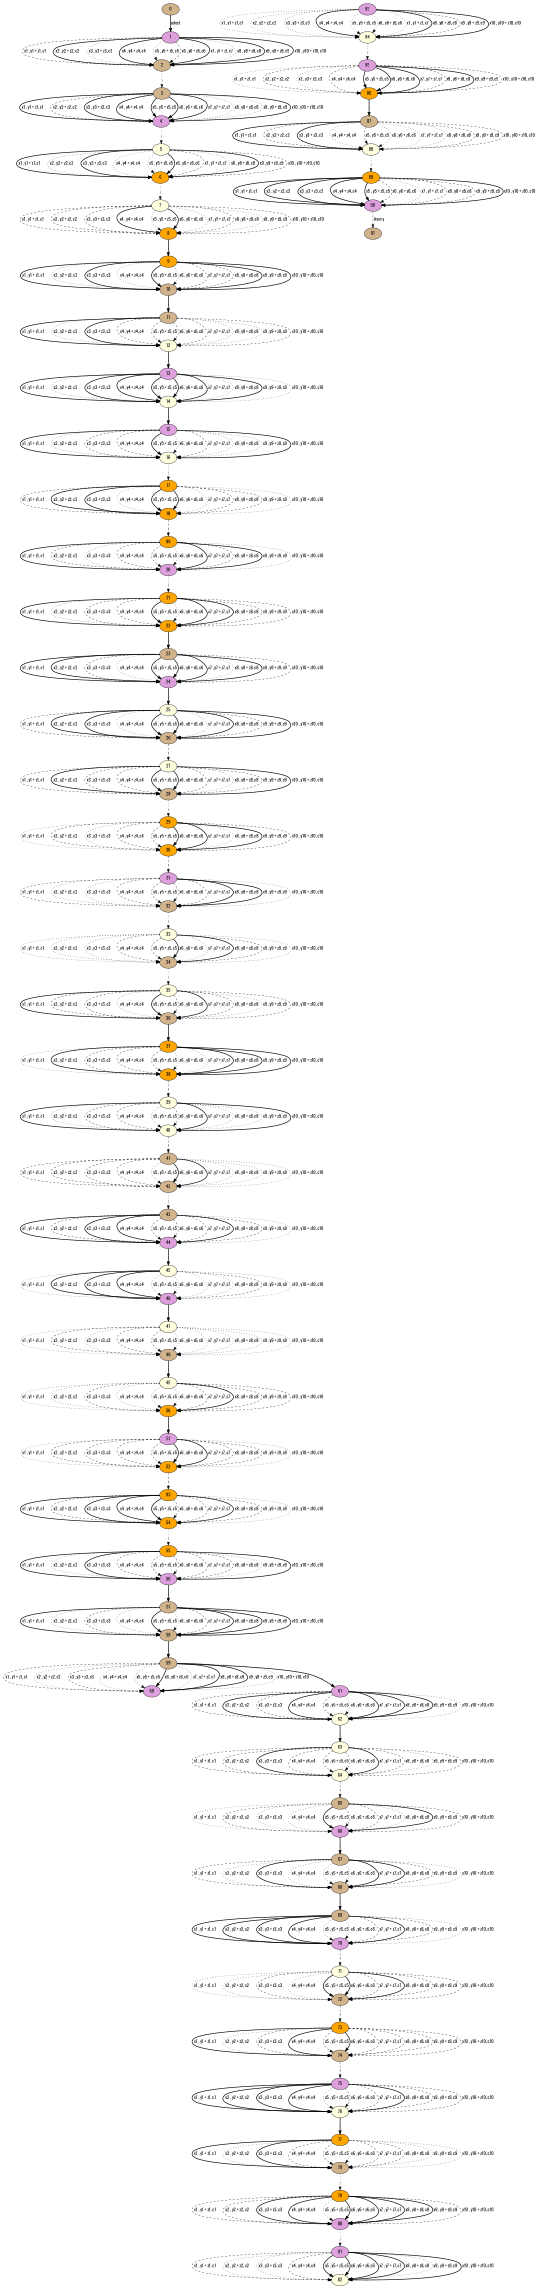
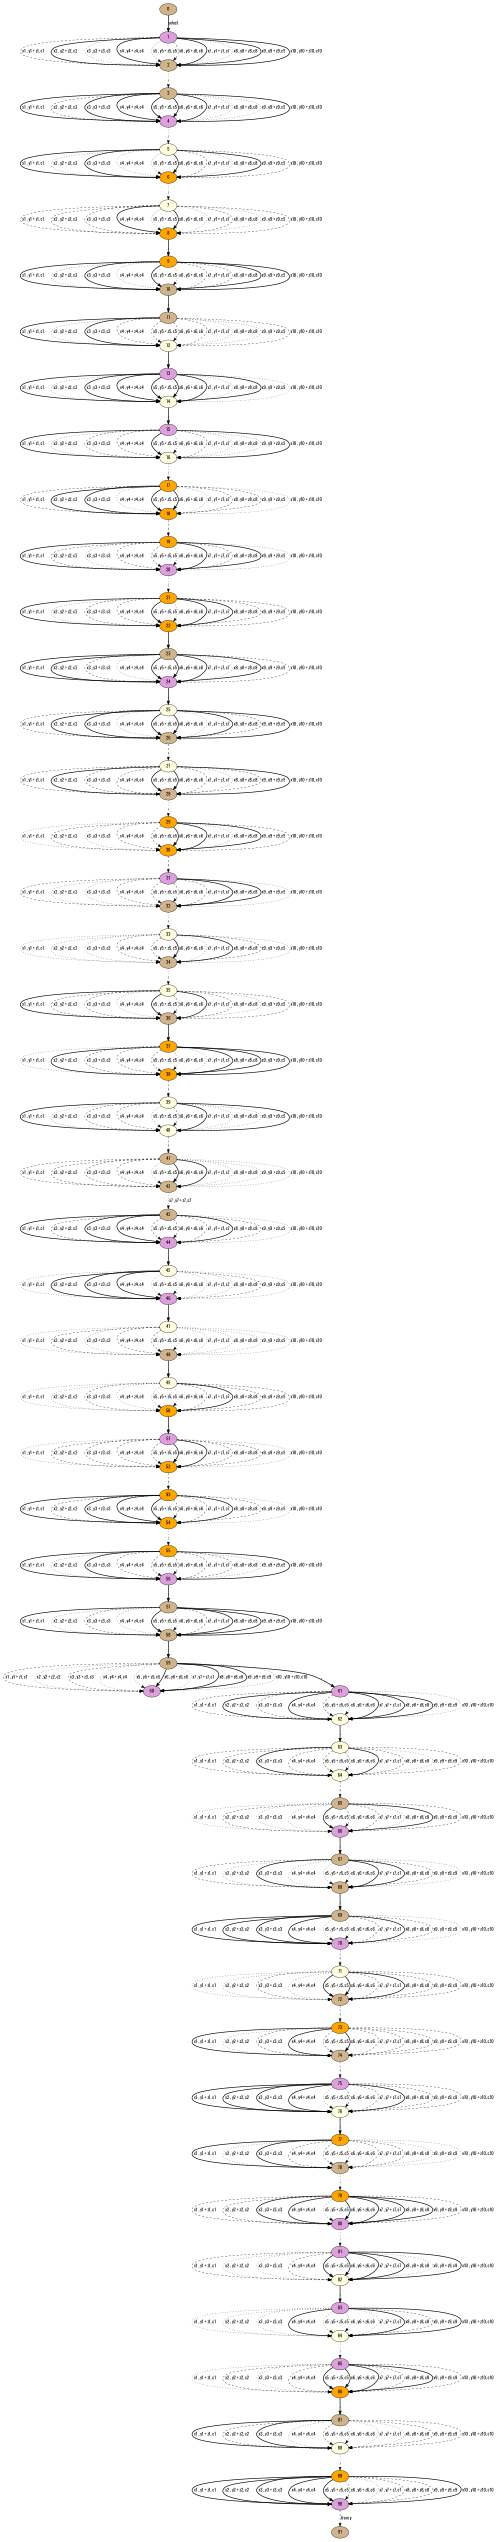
(168, 542) -> (168, 542)
(169, 1201) -> (180, 1201)
none -> (340, 2292)
